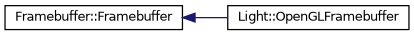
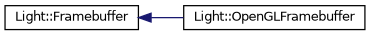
(94, 18) -> (72, 18)
